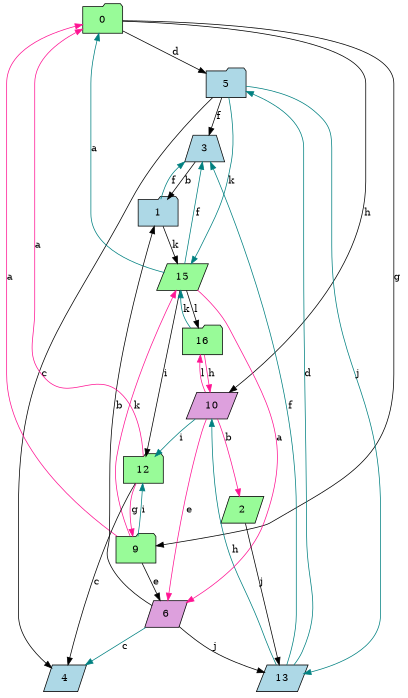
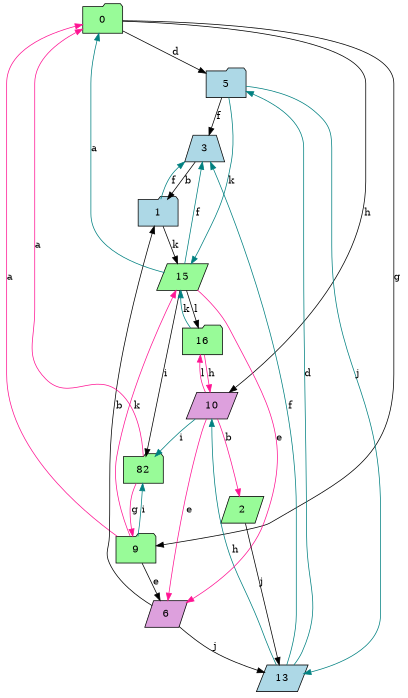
(280, 438) -> (280, 438)
(143, 470) -> (143, 470)
(65, 678) -> none
